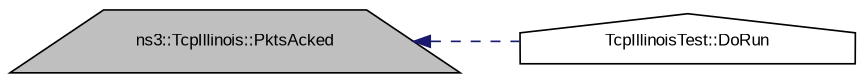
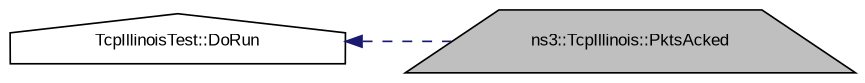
(475, 41) -> (407, 41)
